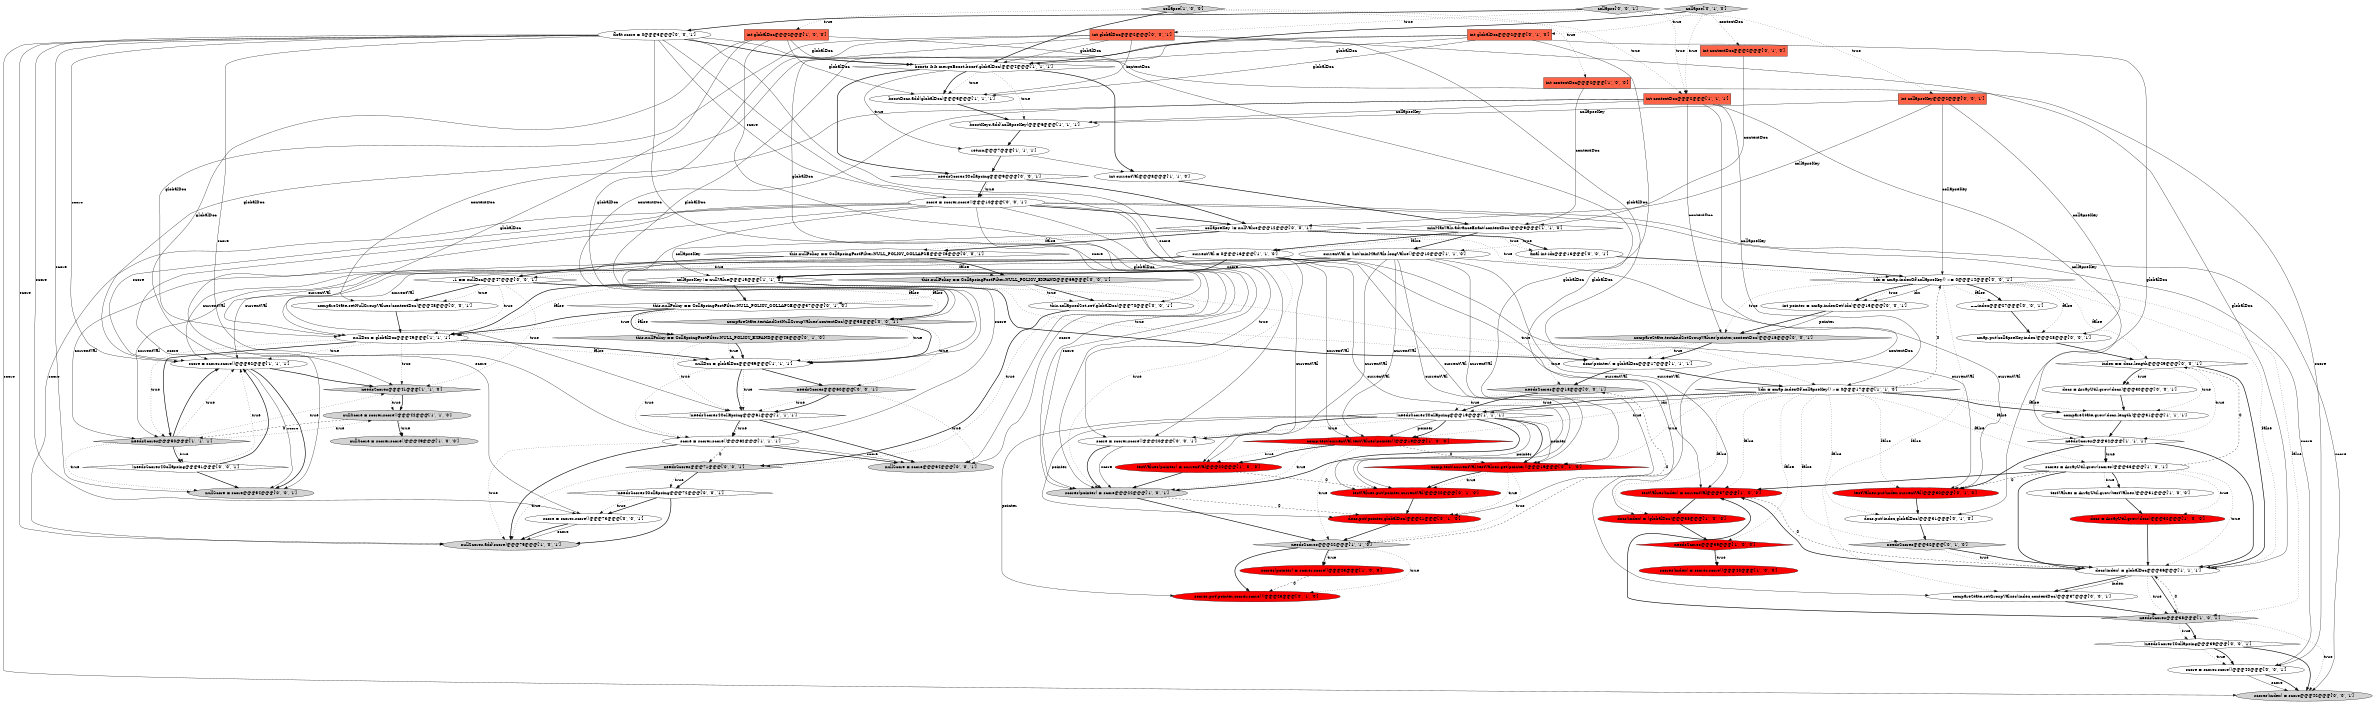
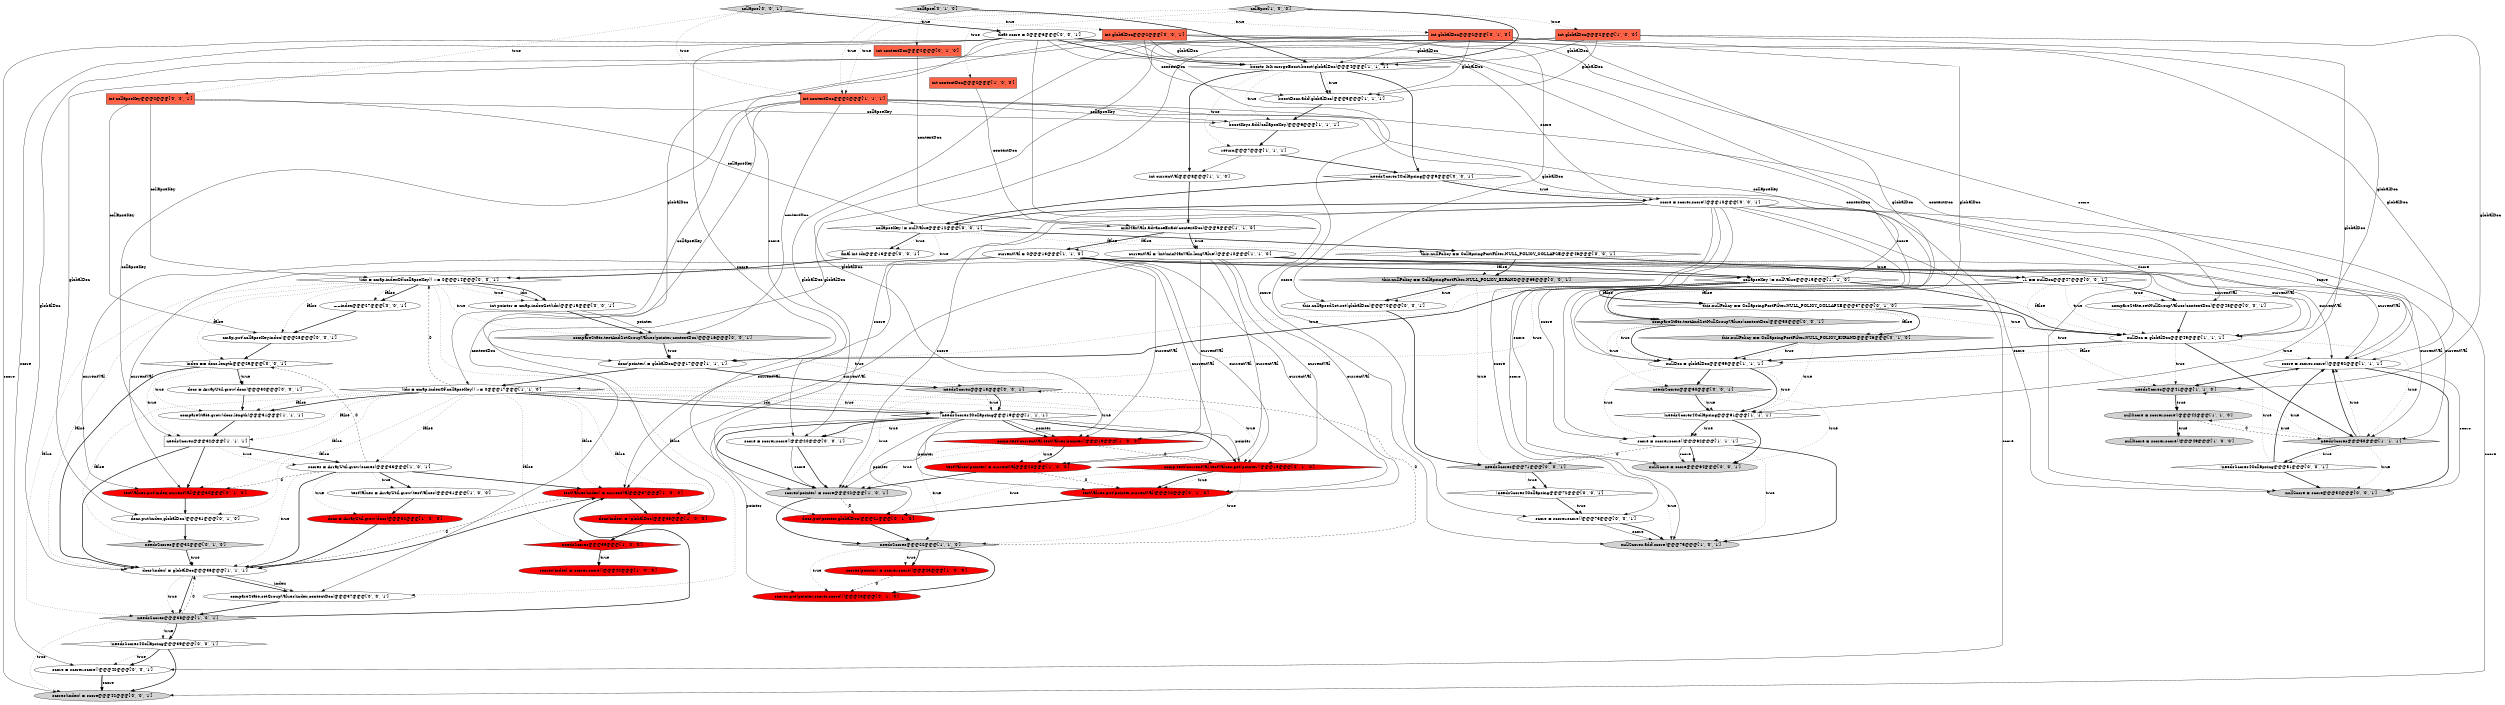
(1731, 22) -> (926, 22)
(870, 108) -> (1219, 98)
(913, 240) -> (1434, 150)
(1103, 266) -> none
(1264, 322) -> (880, 322)
(1175, 366) -> (884, 415)
(2106, 441) -> (207, 441)
(637, 536) -> none
